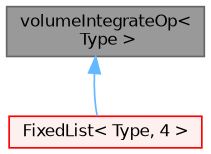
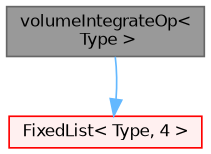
(95, 95) -> (117, 78)
